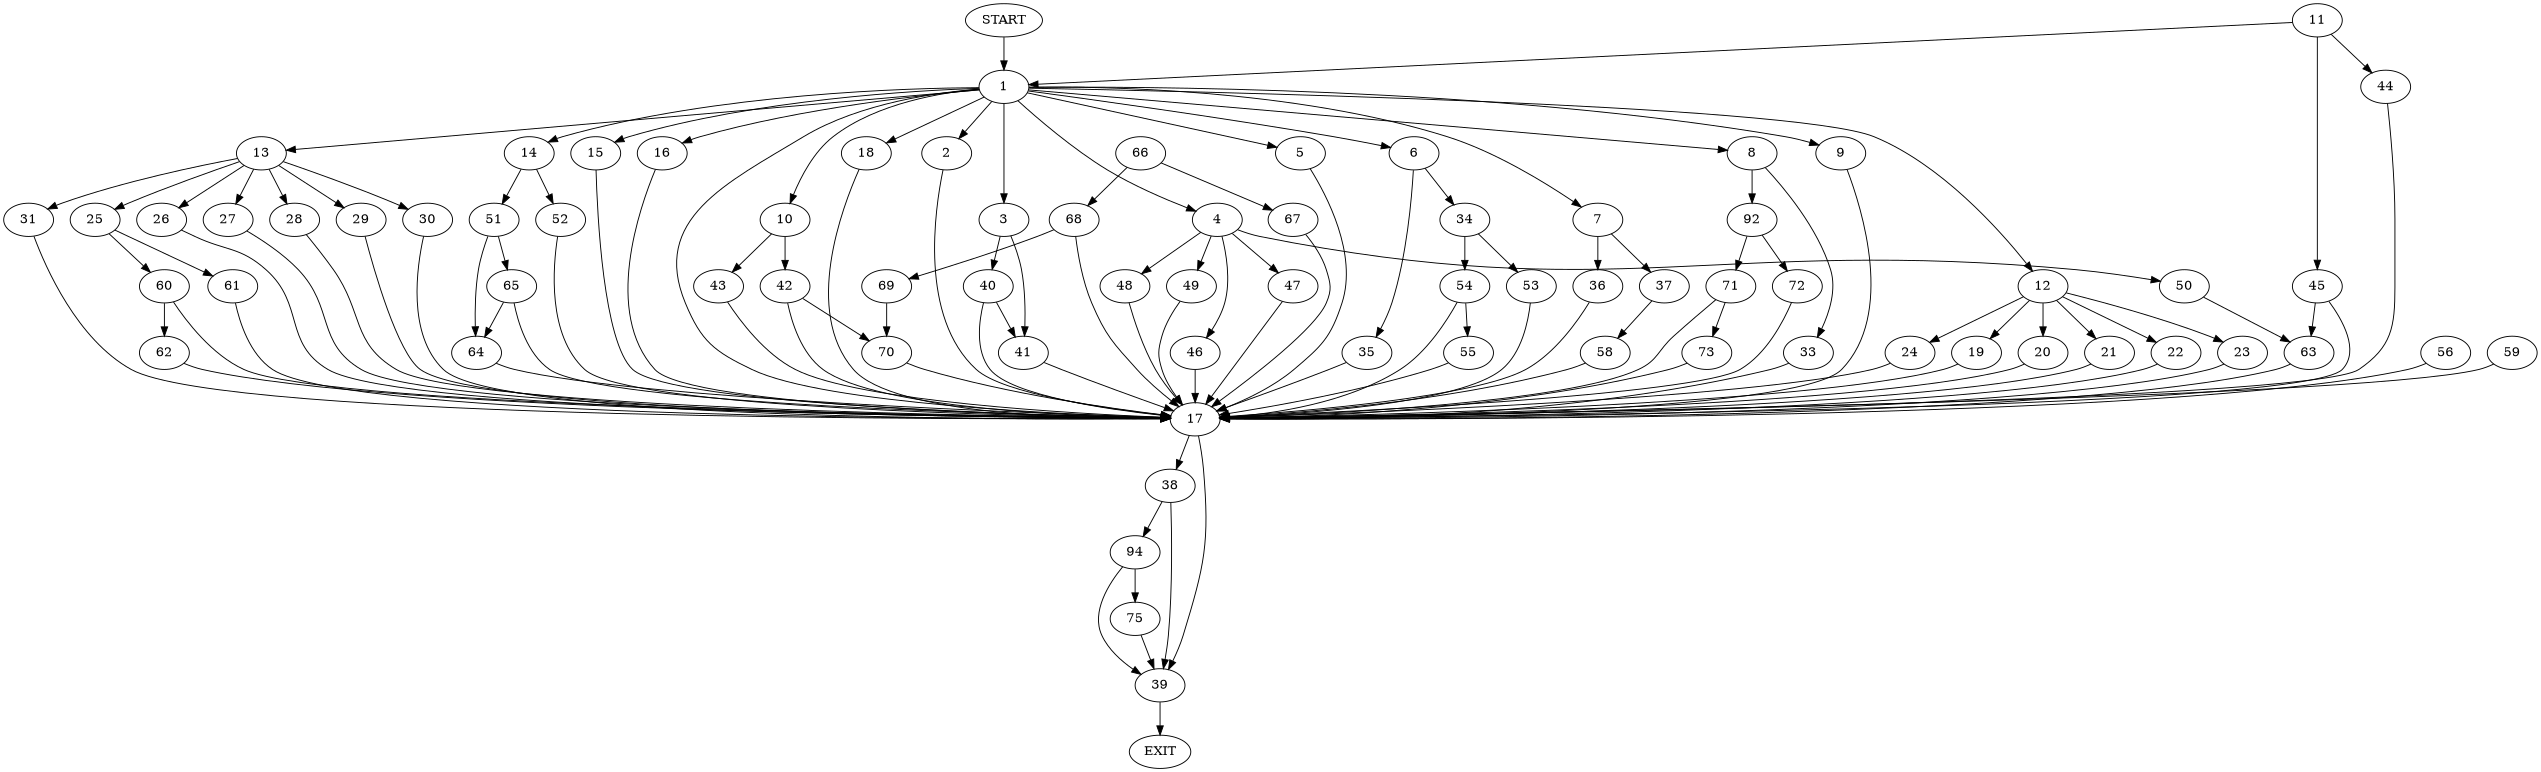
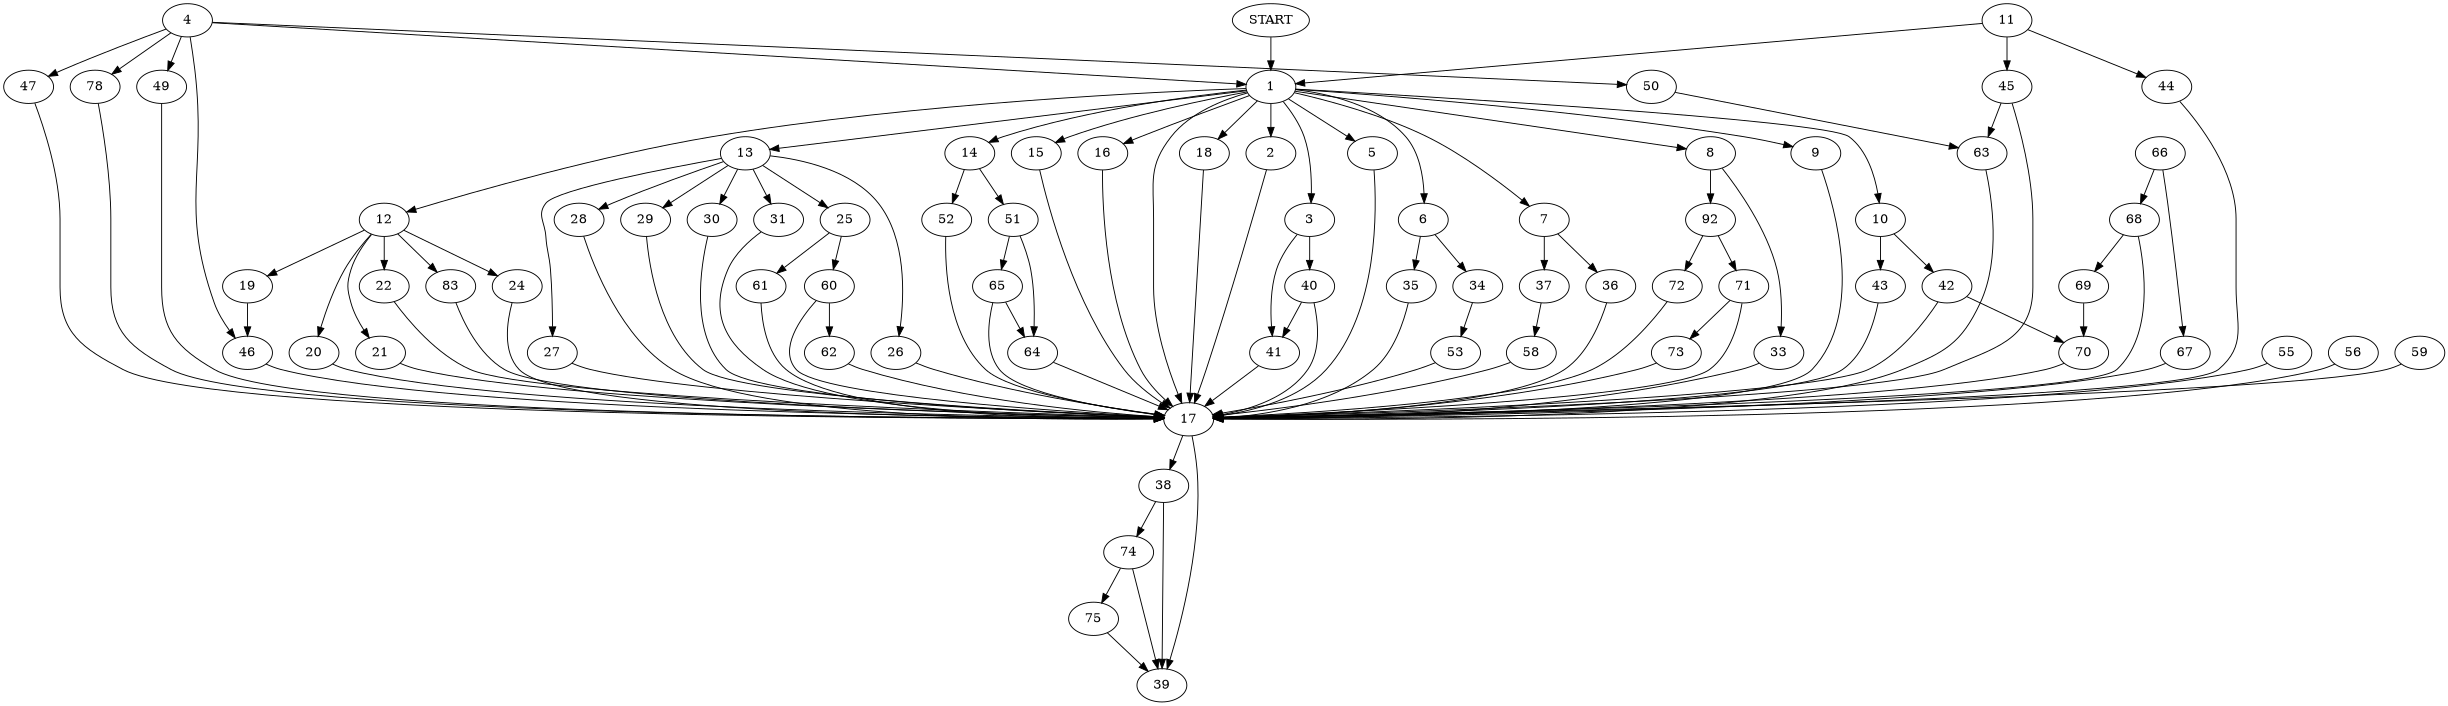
(1097, 163) -> (725, 53)
(1125, 286) -> (95, 87)
(1465, 286) -> none
(2243, 353) -> (451, 286)
(1595, 405) -> (248, 315)
(1135, 552) -> (1129, 552)
(1160, 752) -> none
